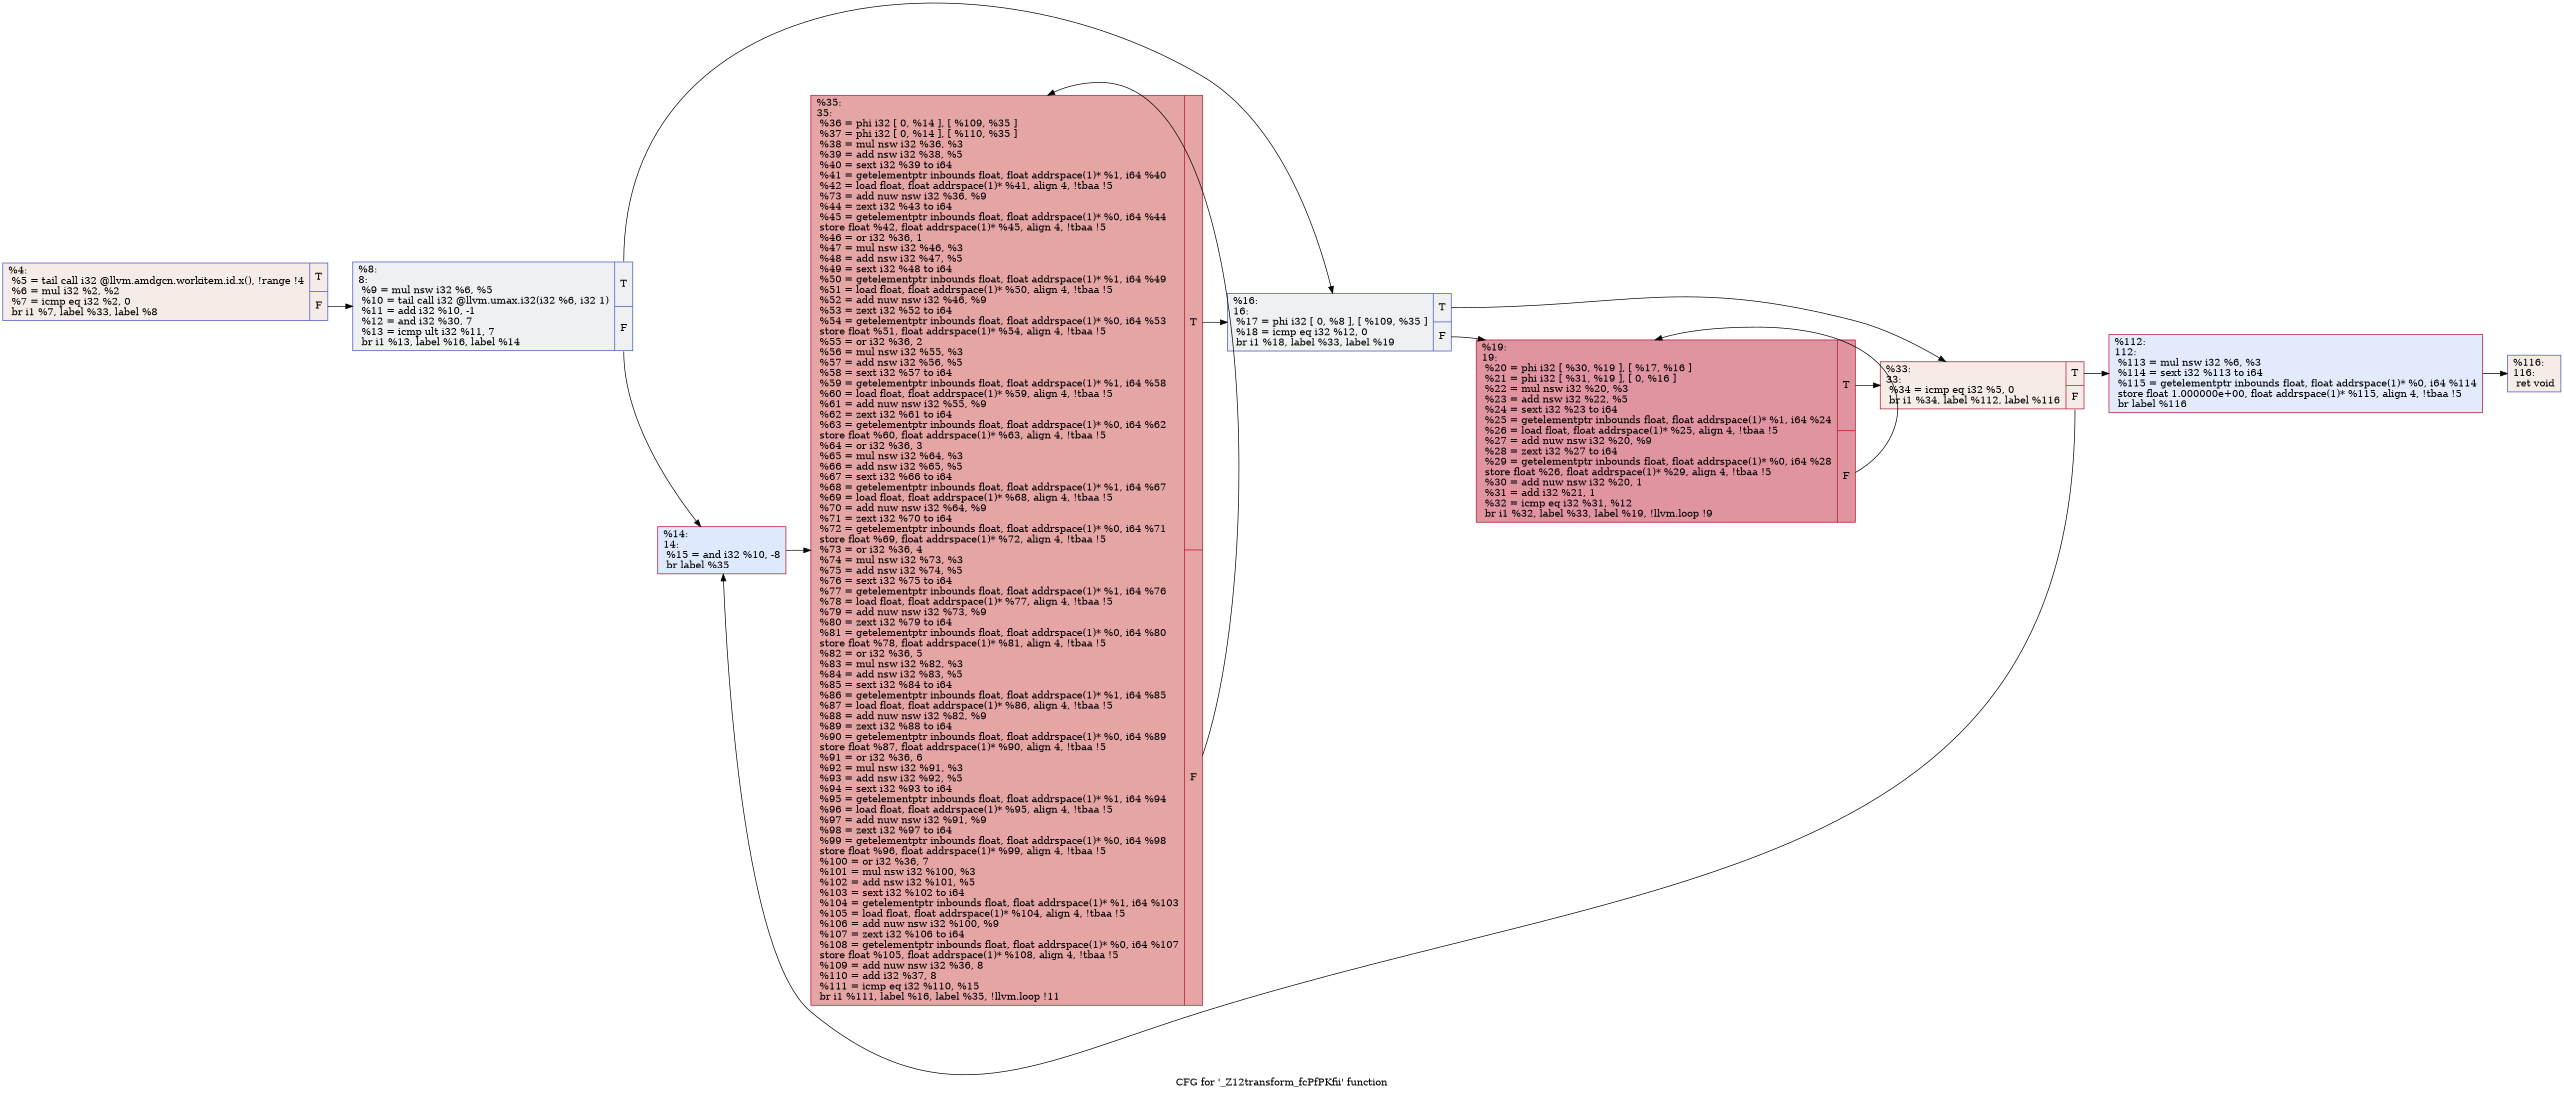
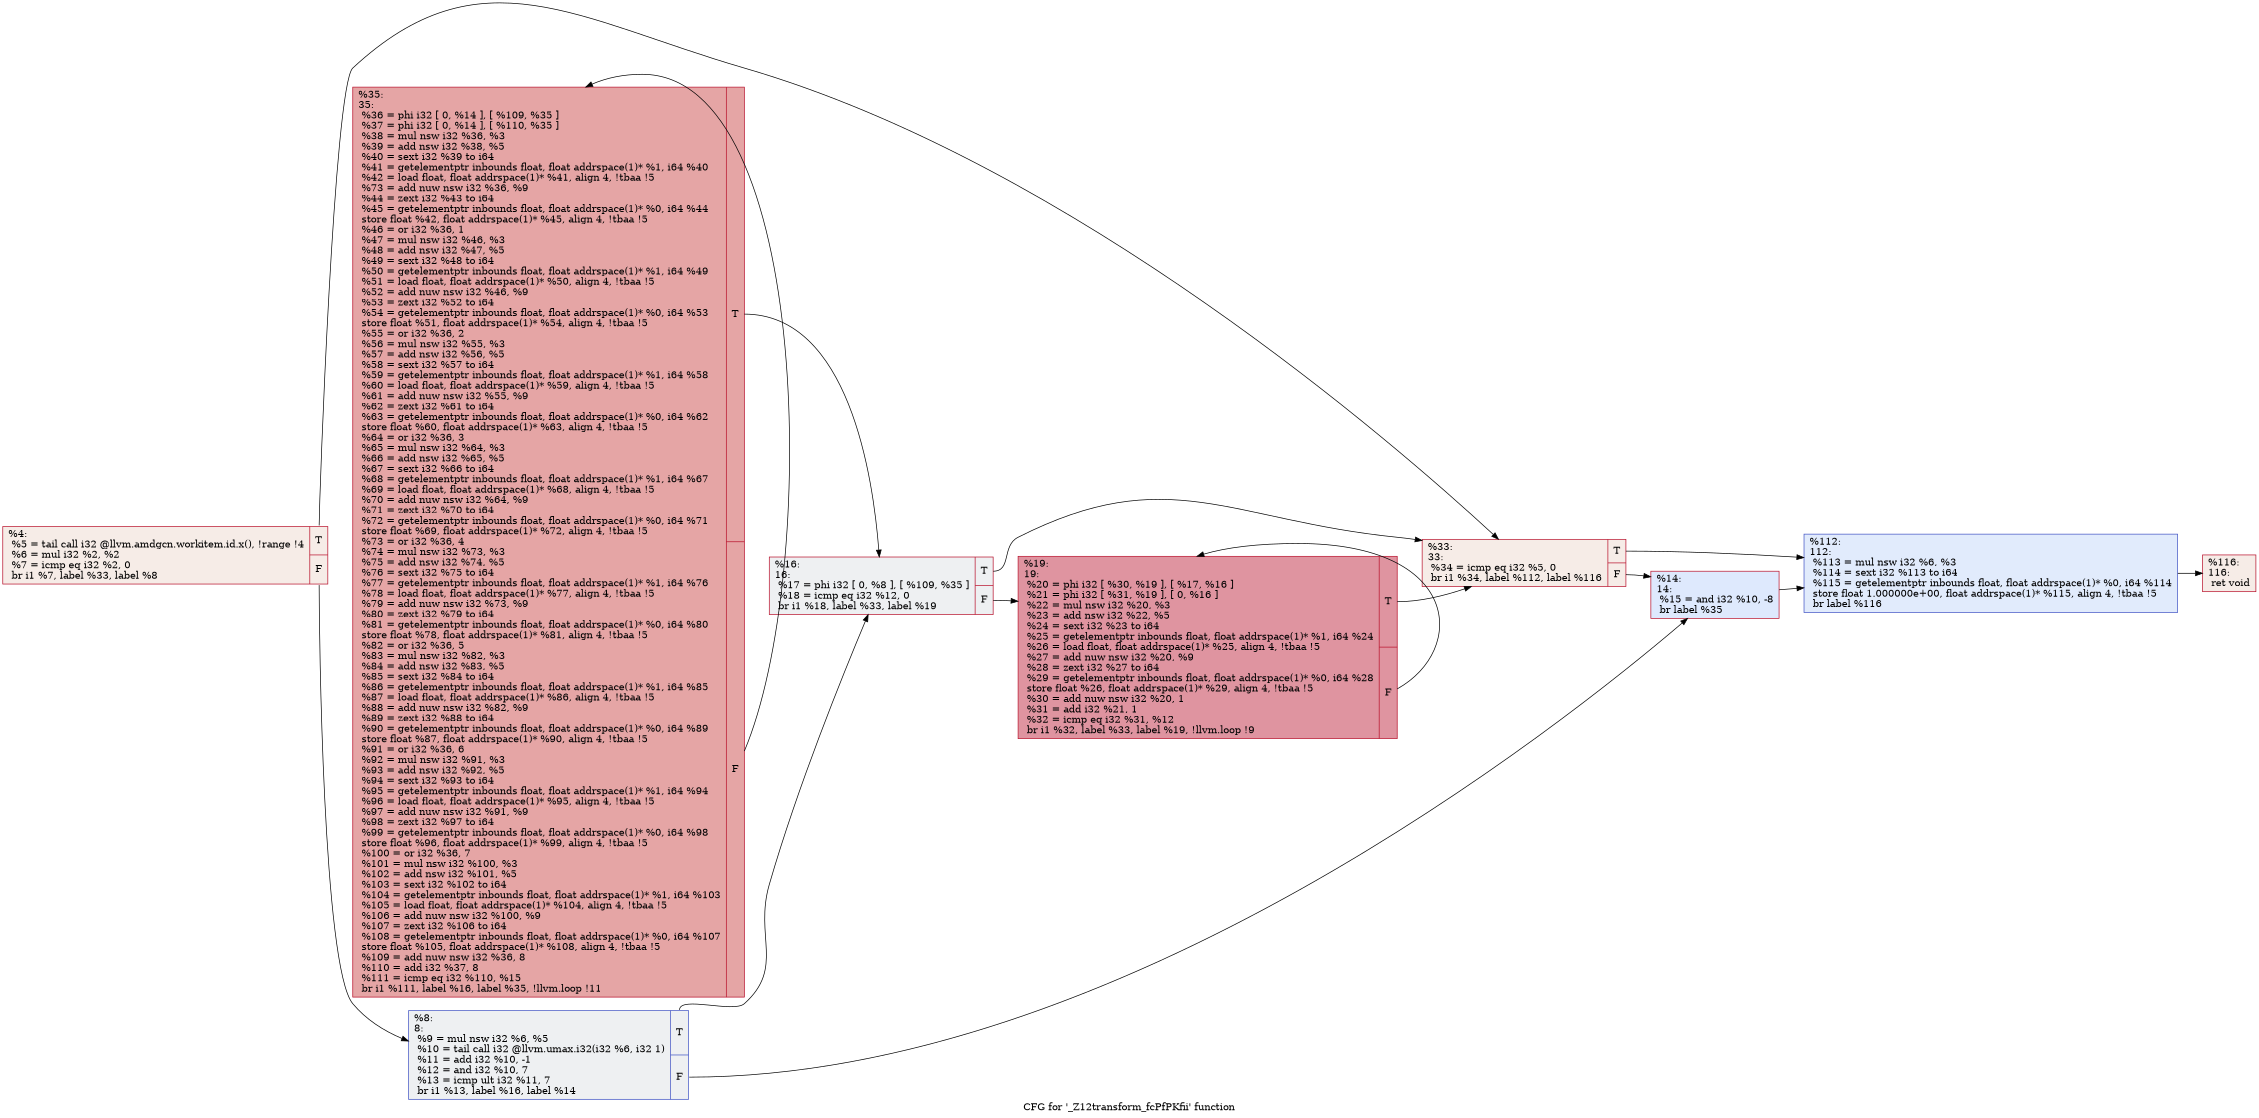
none -> (750, 70)
(165, 292) -> (165, 555)
(415, 322) -> (471, 1070)
(1339, 322) -> (881, 586)
(2296, 374) -> (1991, 573)
(2534, 374) -> (2229, 573)
(795, 550) -> (1788, 589)
